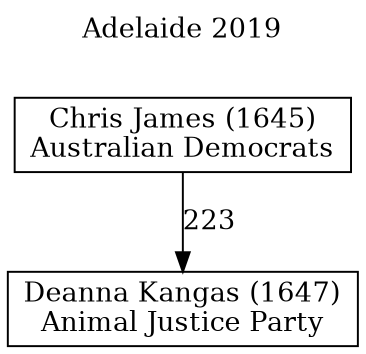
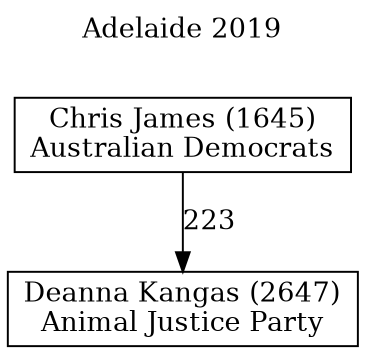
(183, 309) -> (183, 309)
